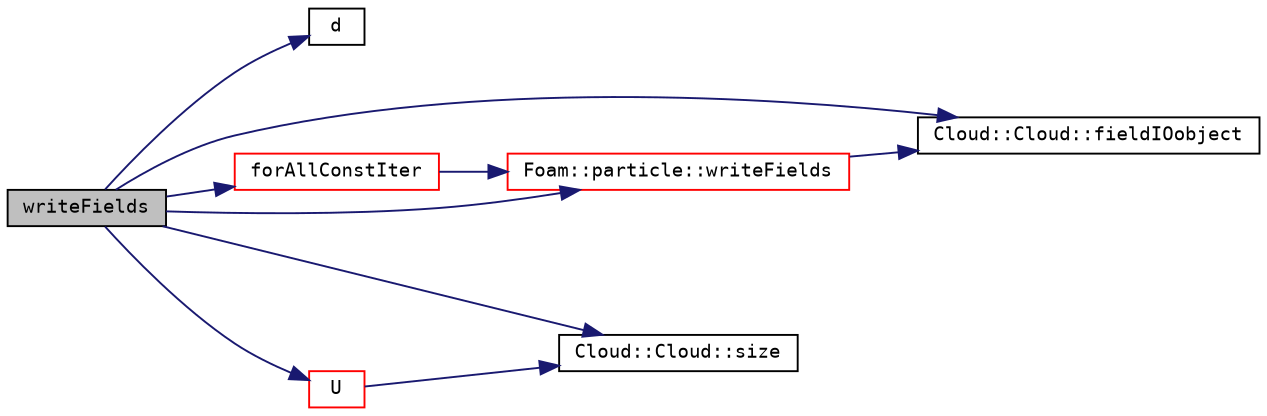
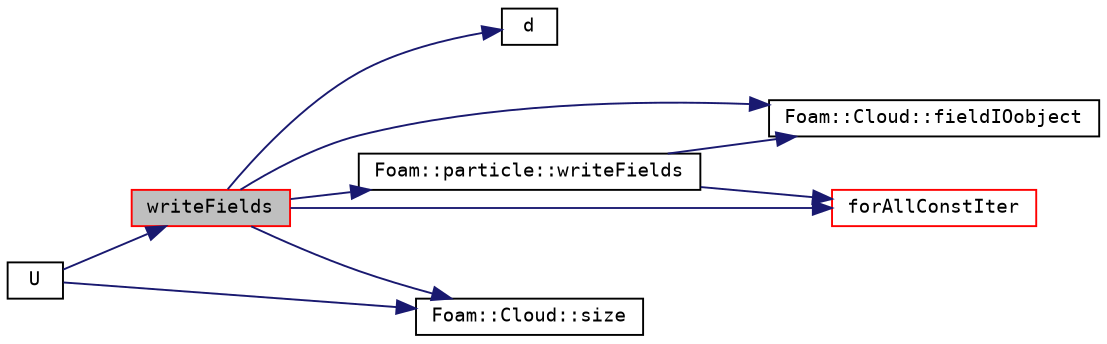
(1089, 135) -> (934, 118)
(464, 172) -> (757, 192)
(678, 172) -> (530, 172)
(87, 208) -> (211, 208)
(191, 310) -> (105, 252)
(678, 353) -> (530, 317)
(337, 389) -> (35, 281)
